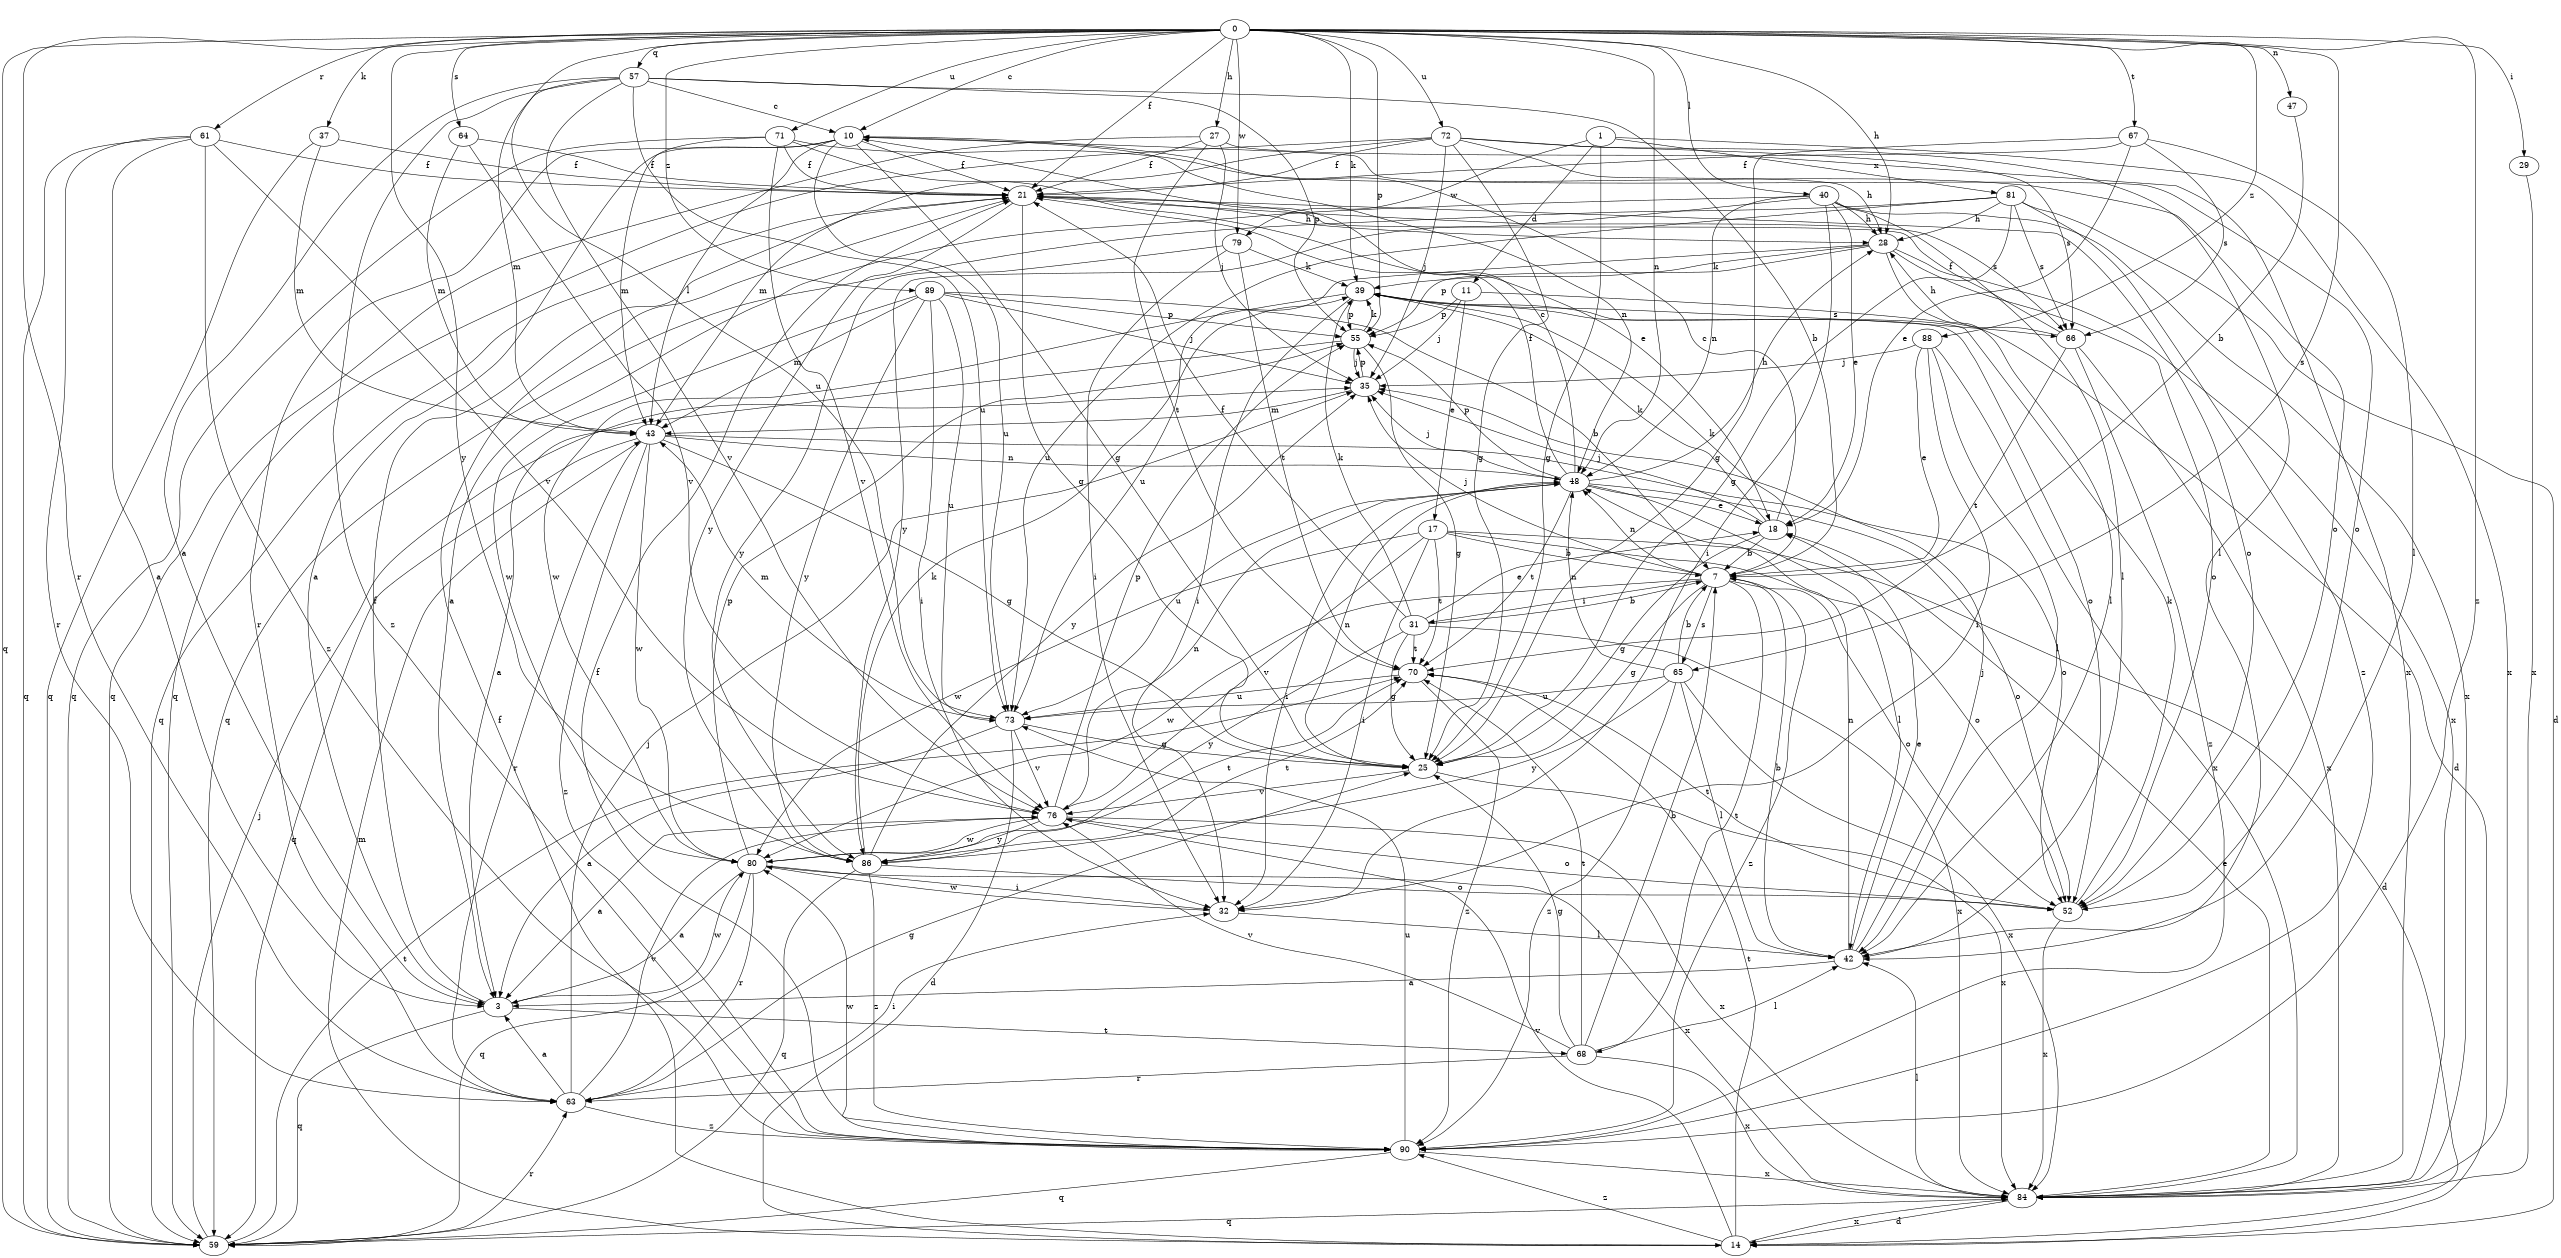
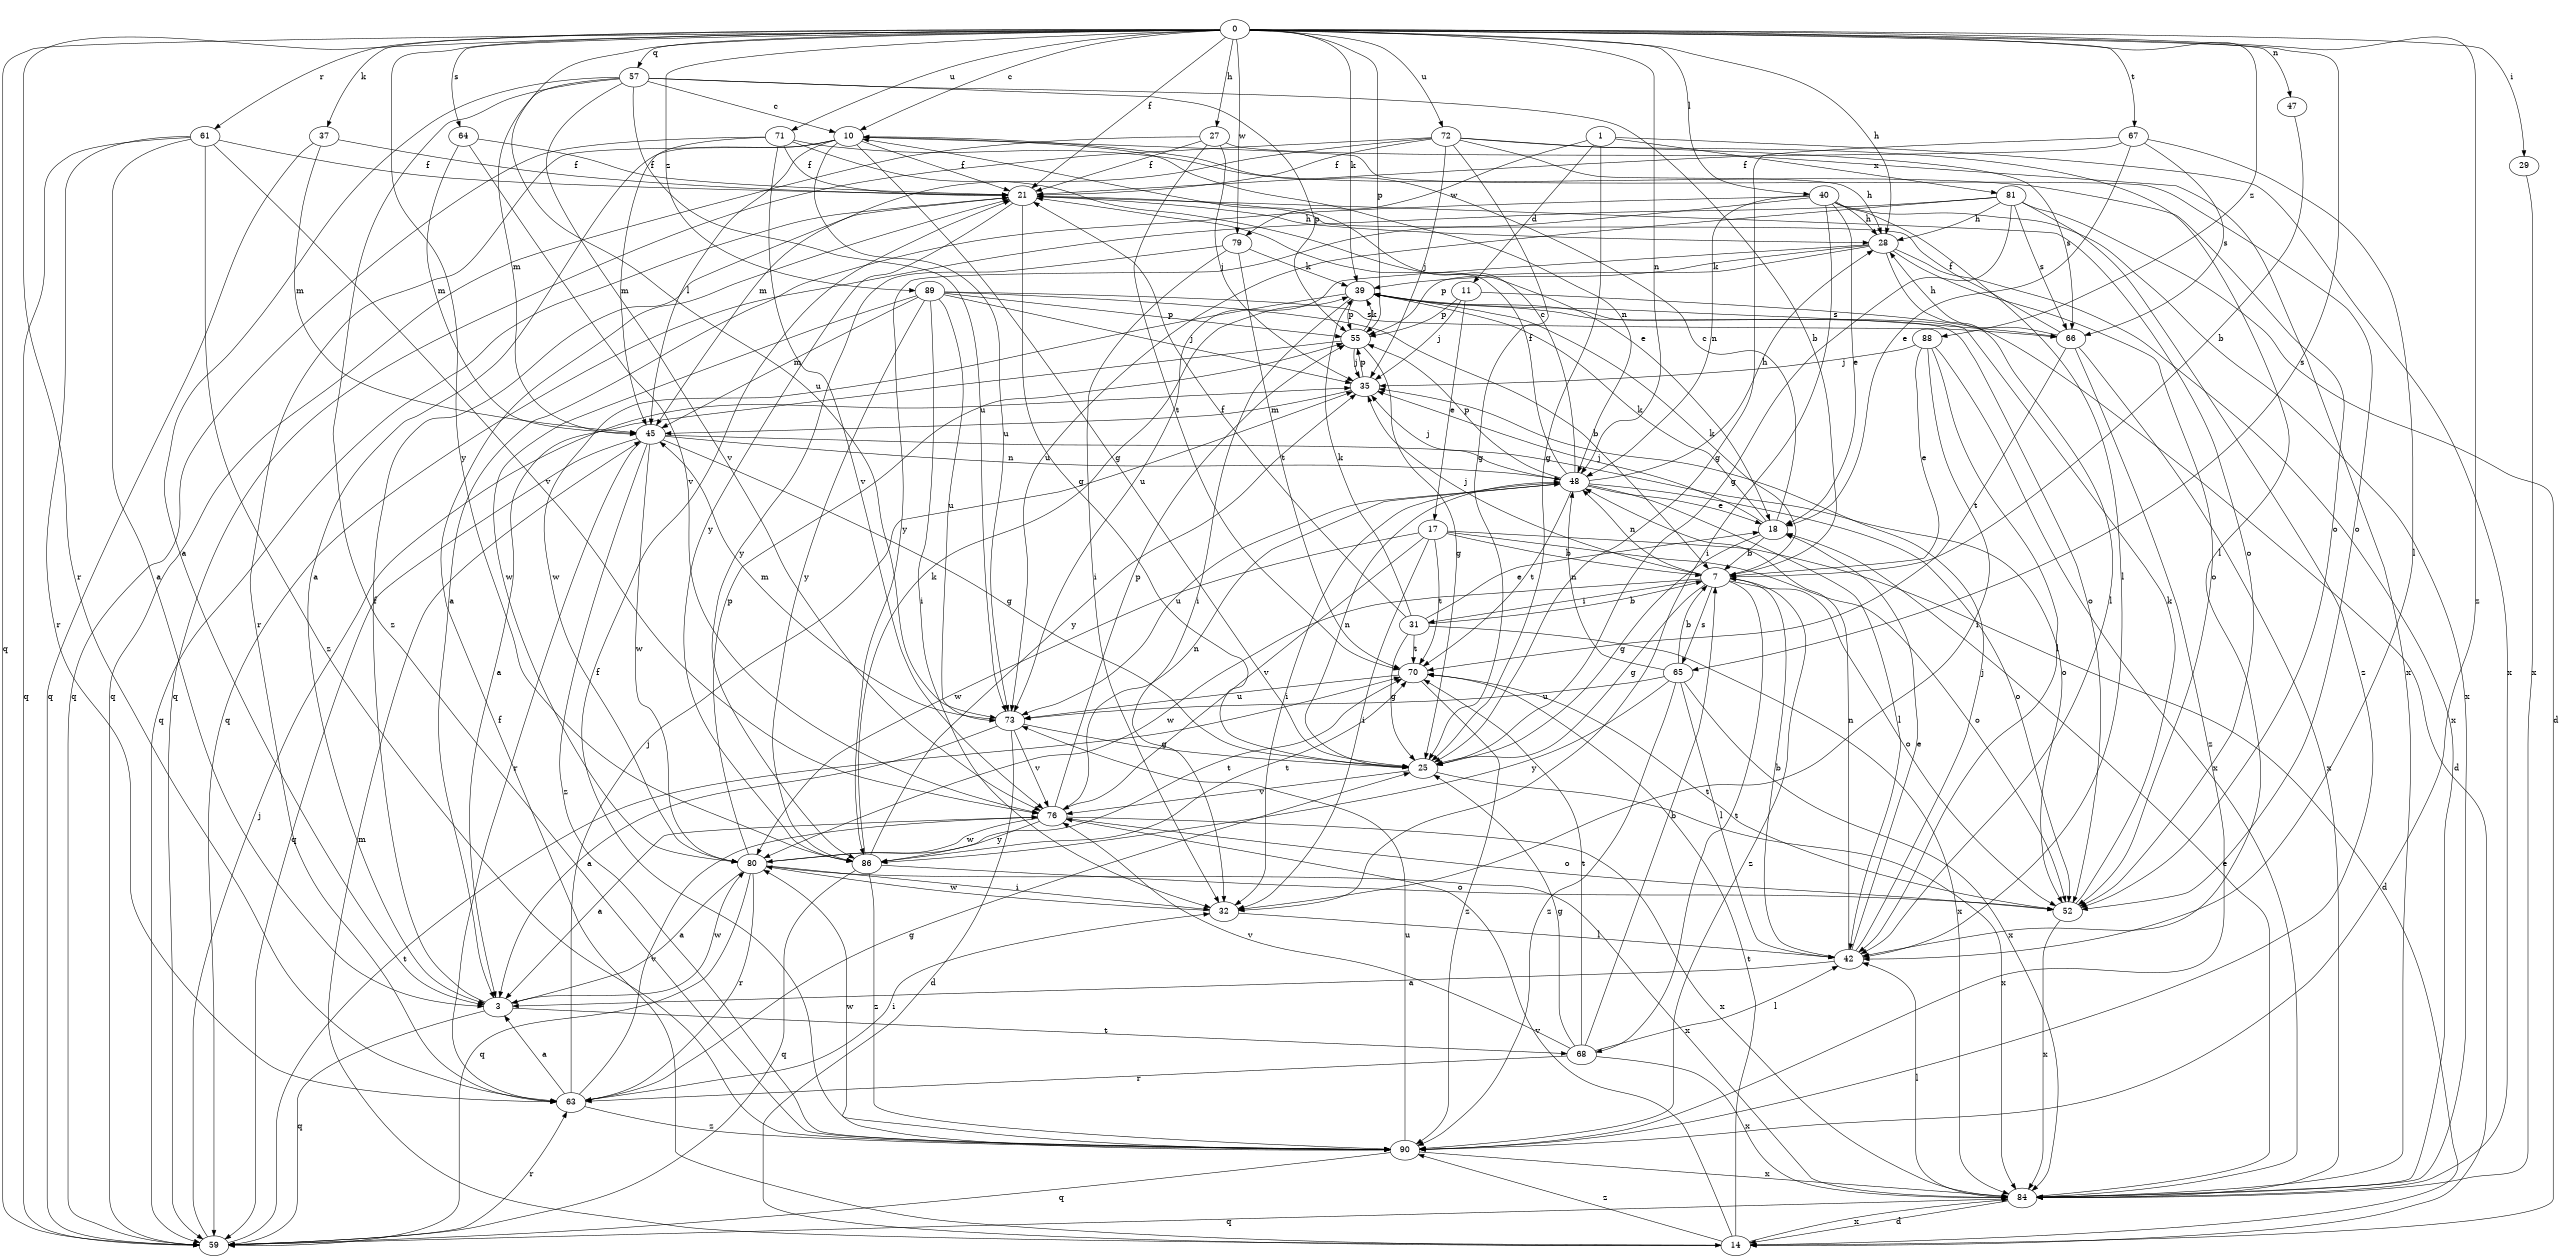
(1484, 222) -> (1496, 325)
(651, 434) -> (651, 434)
(1166, 767) -> none
